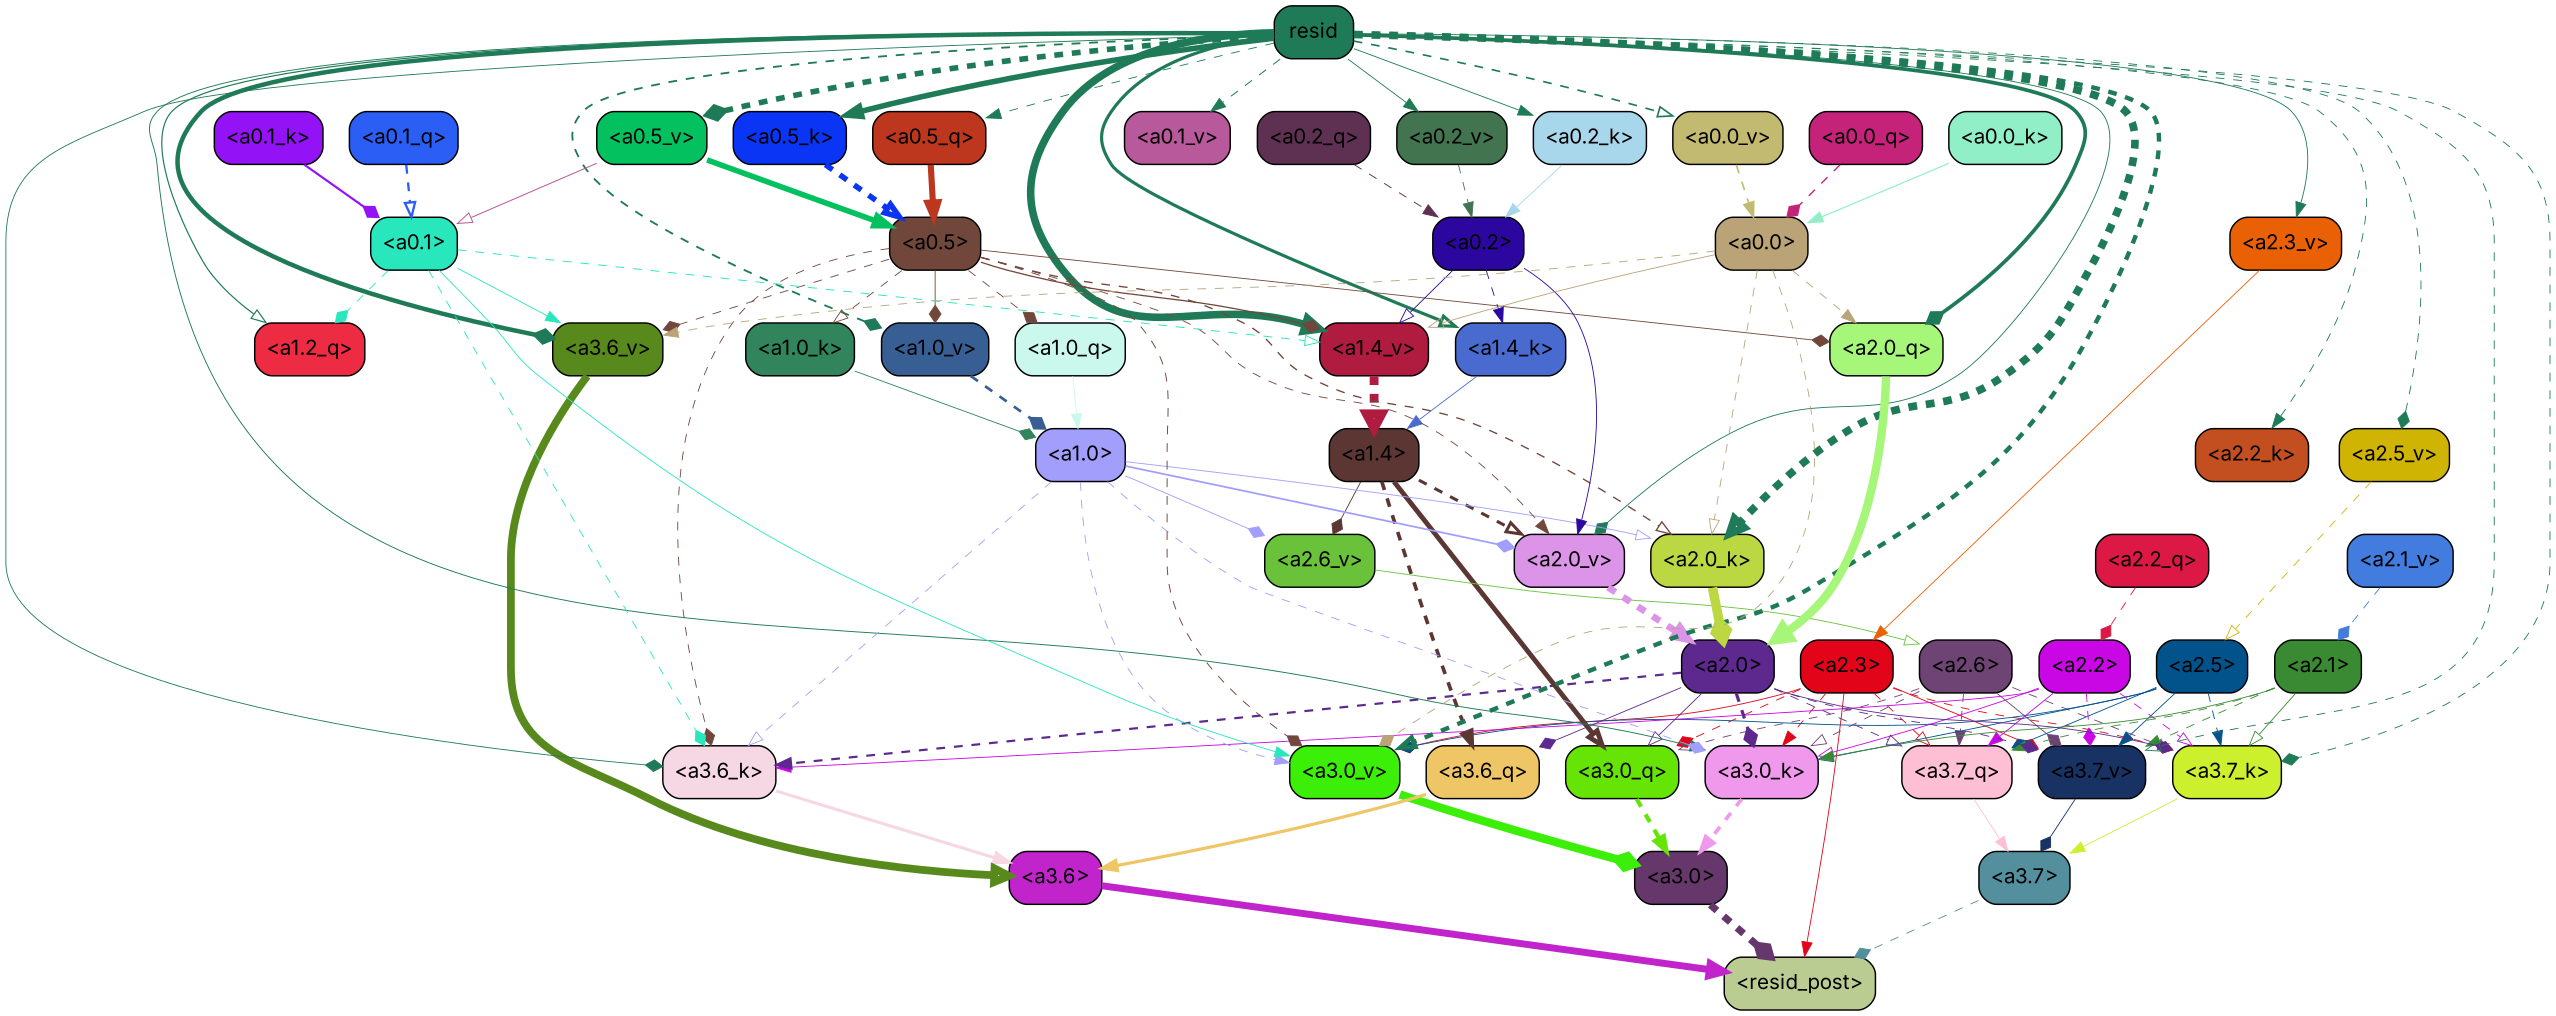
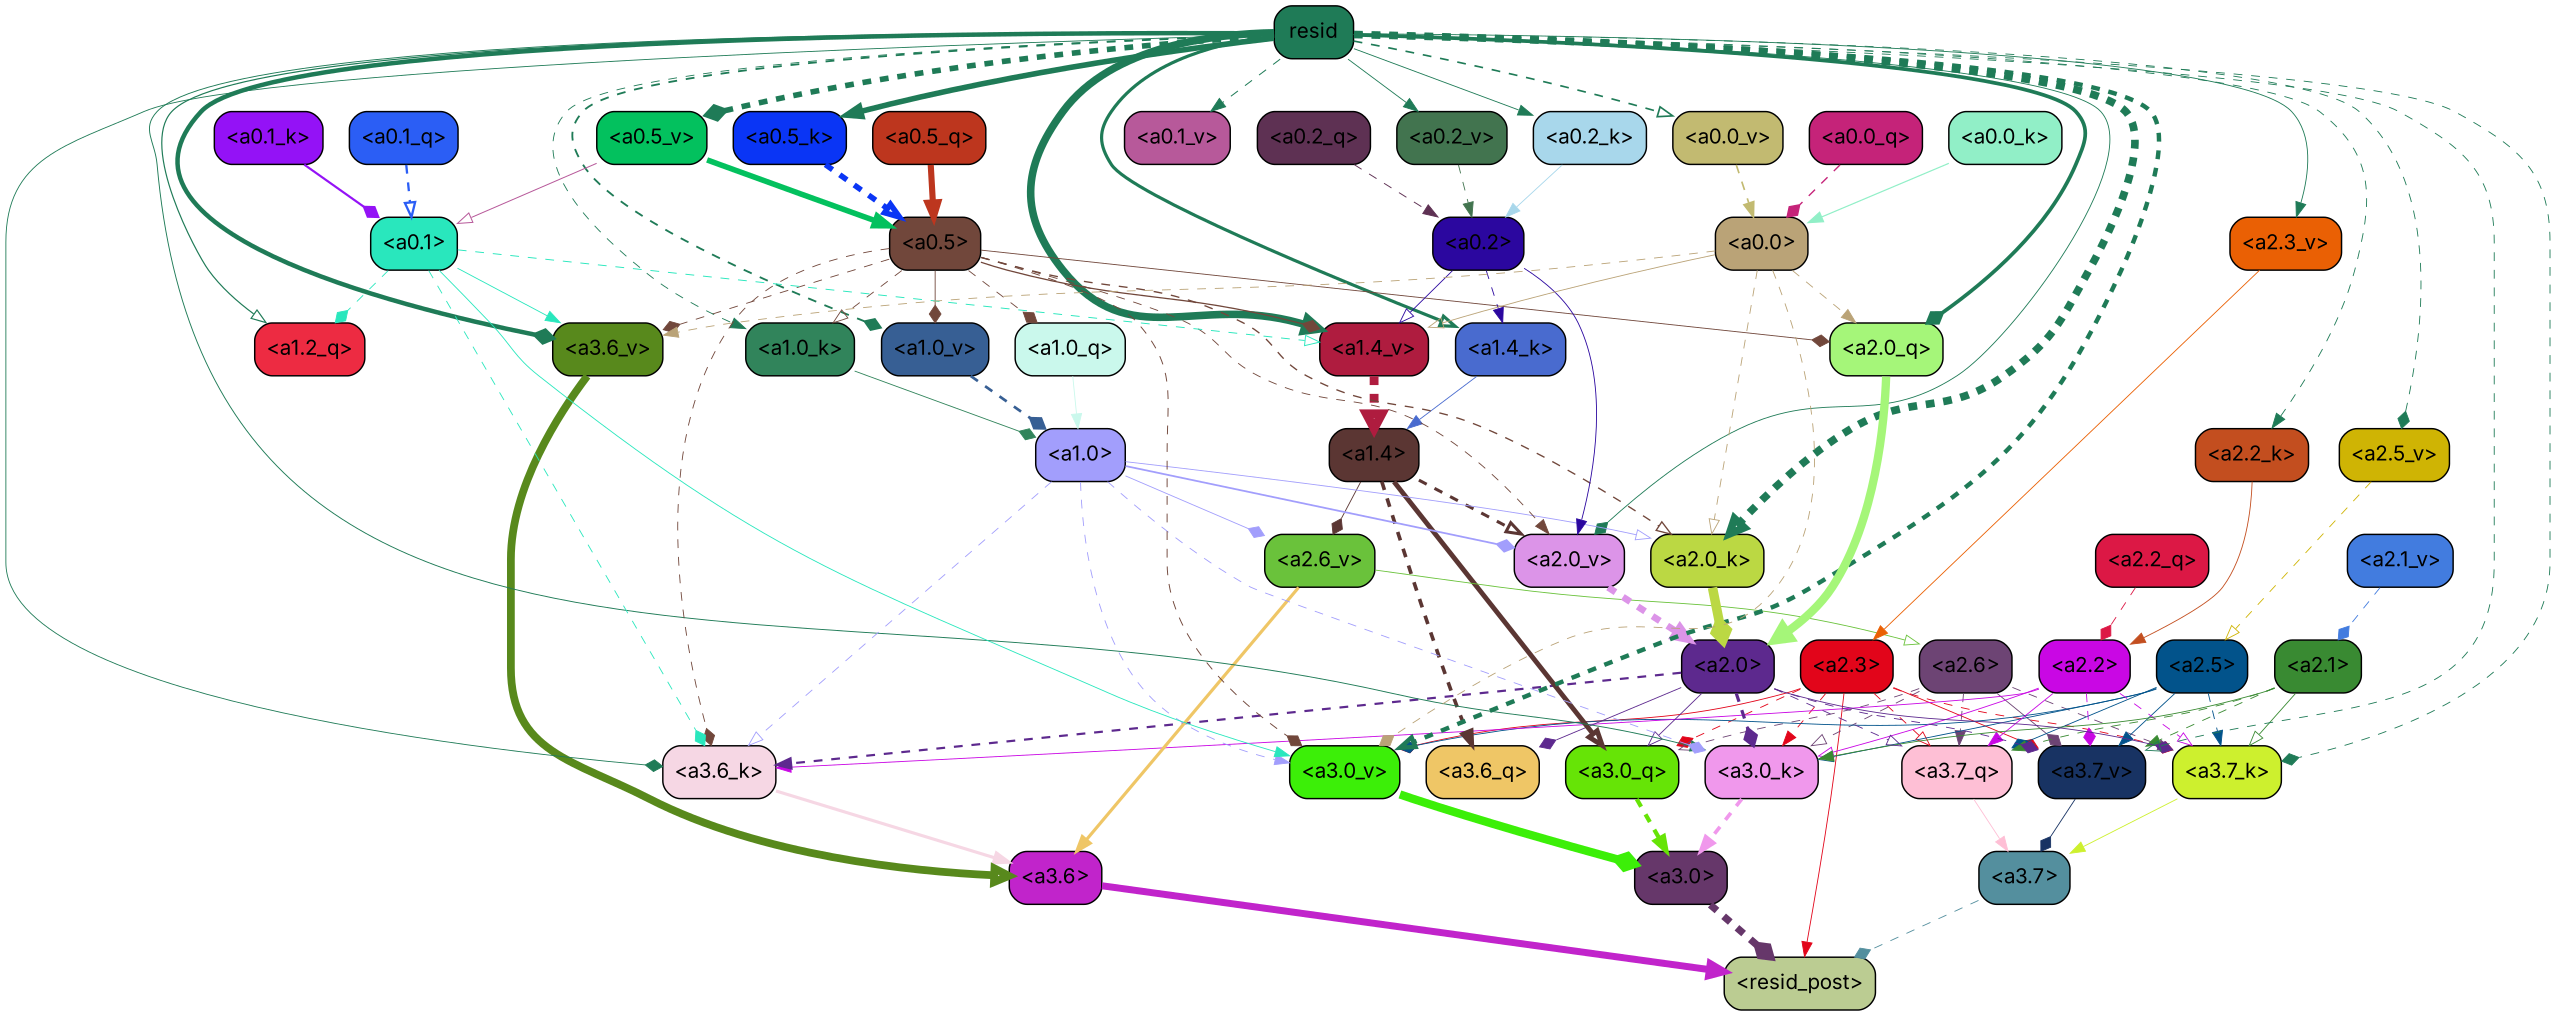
(1130, 78) -> (571, 109)
none -> (2227, 580)
(1272, 834) -> (1193, 713)
